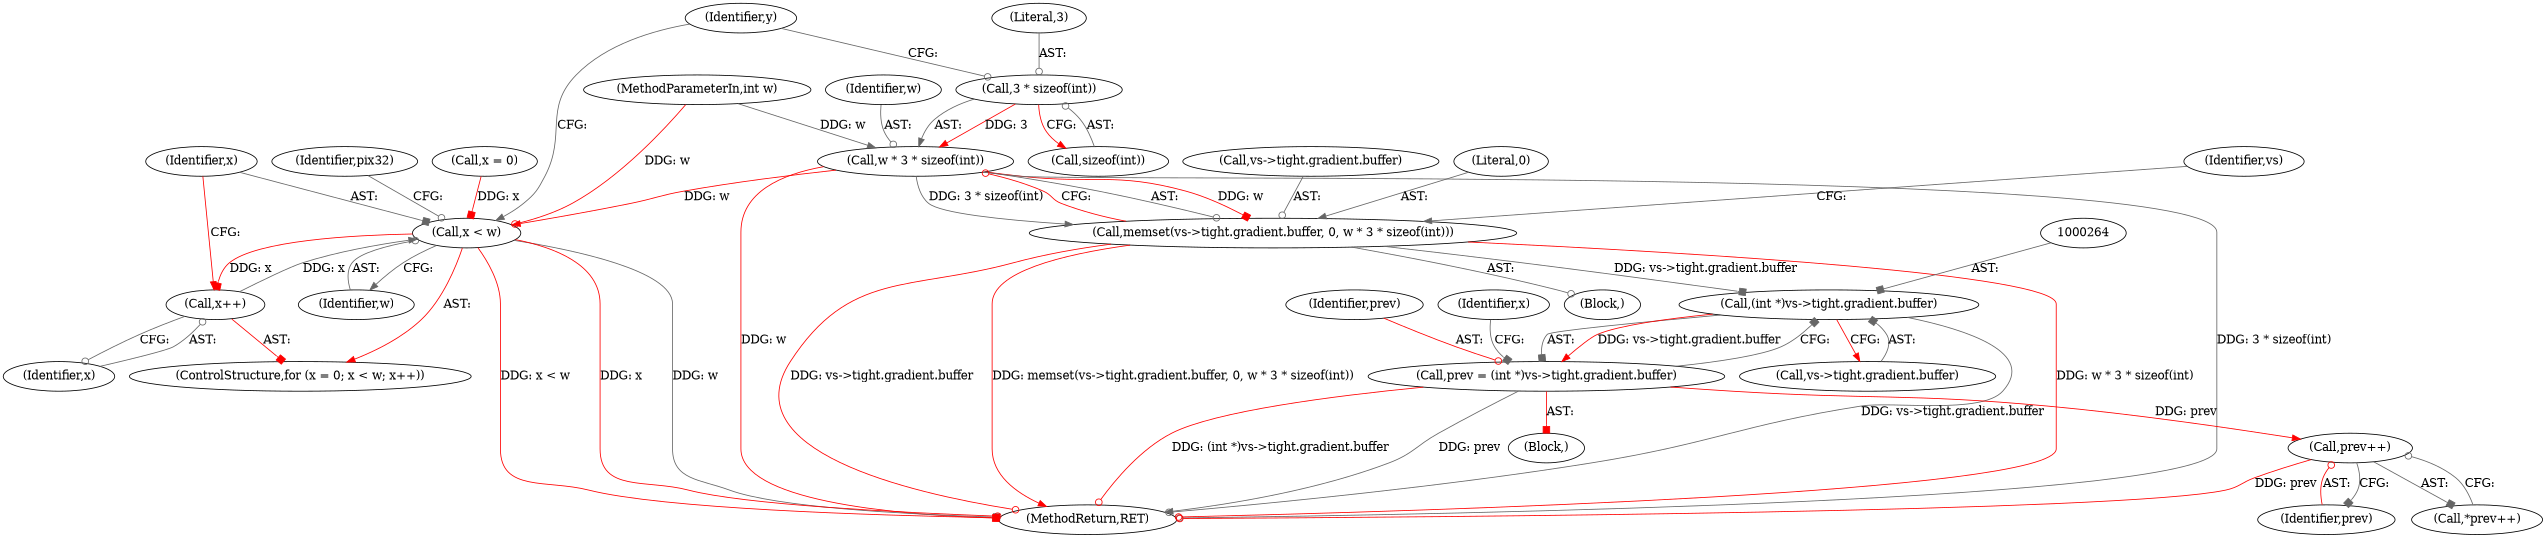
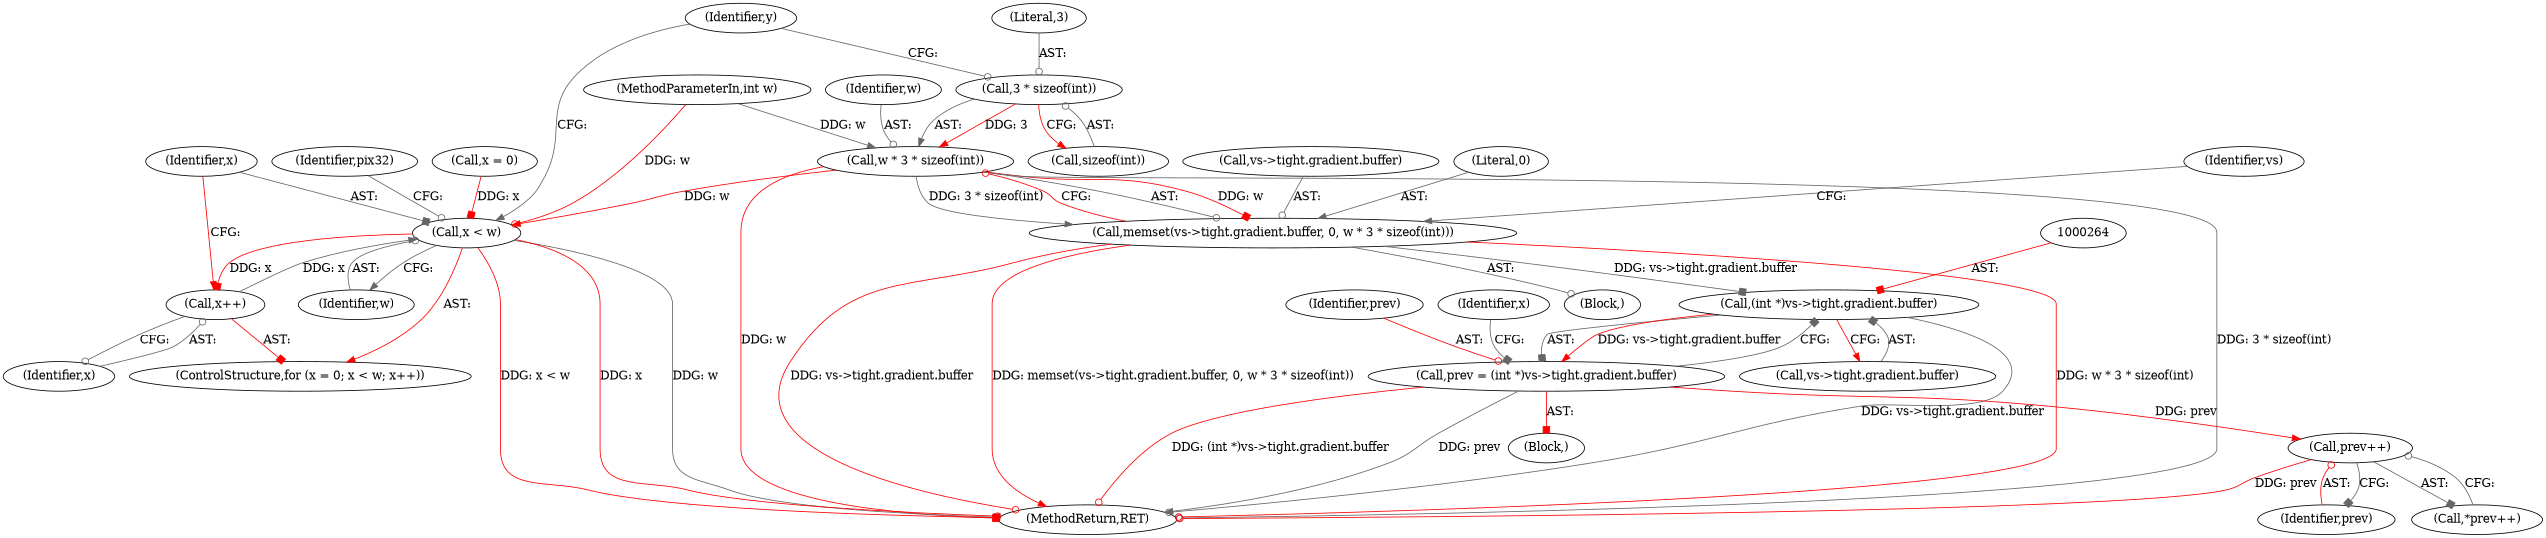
(1968, 266) -> (1968, 266)
